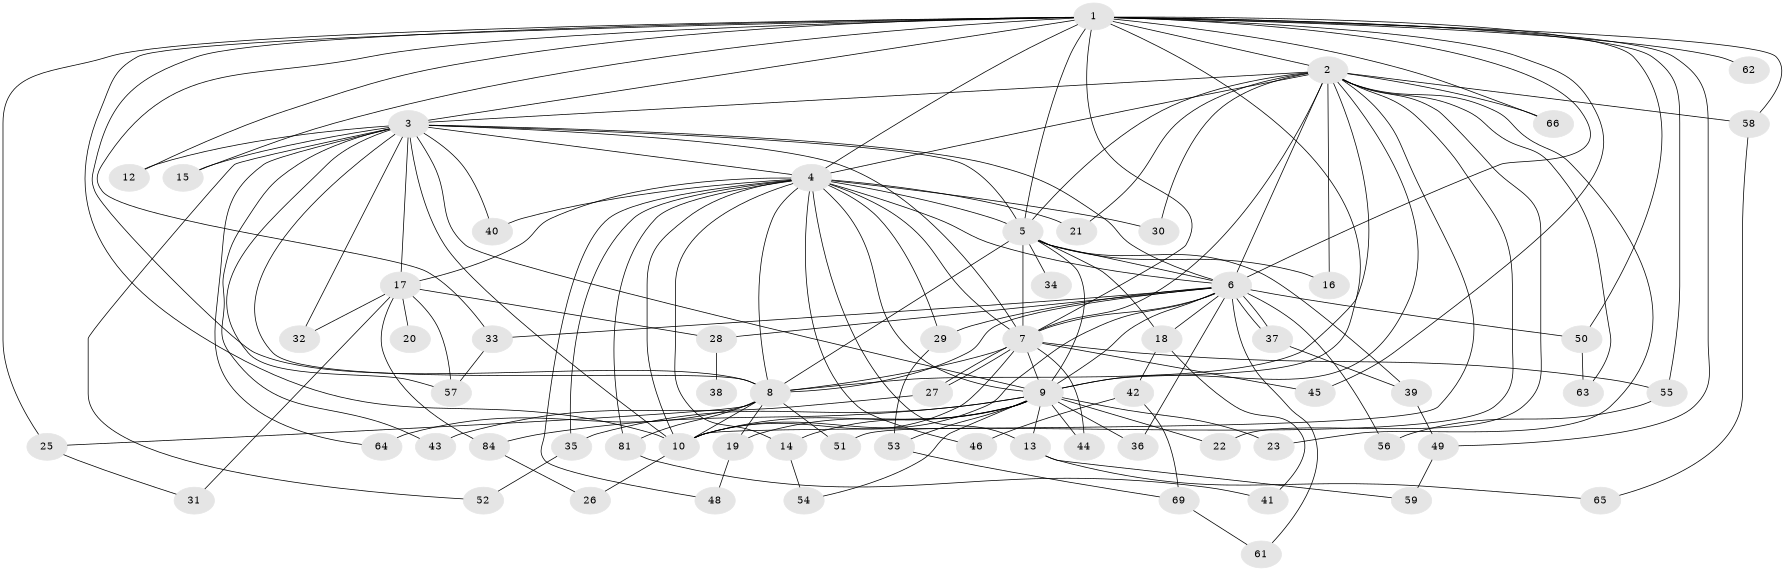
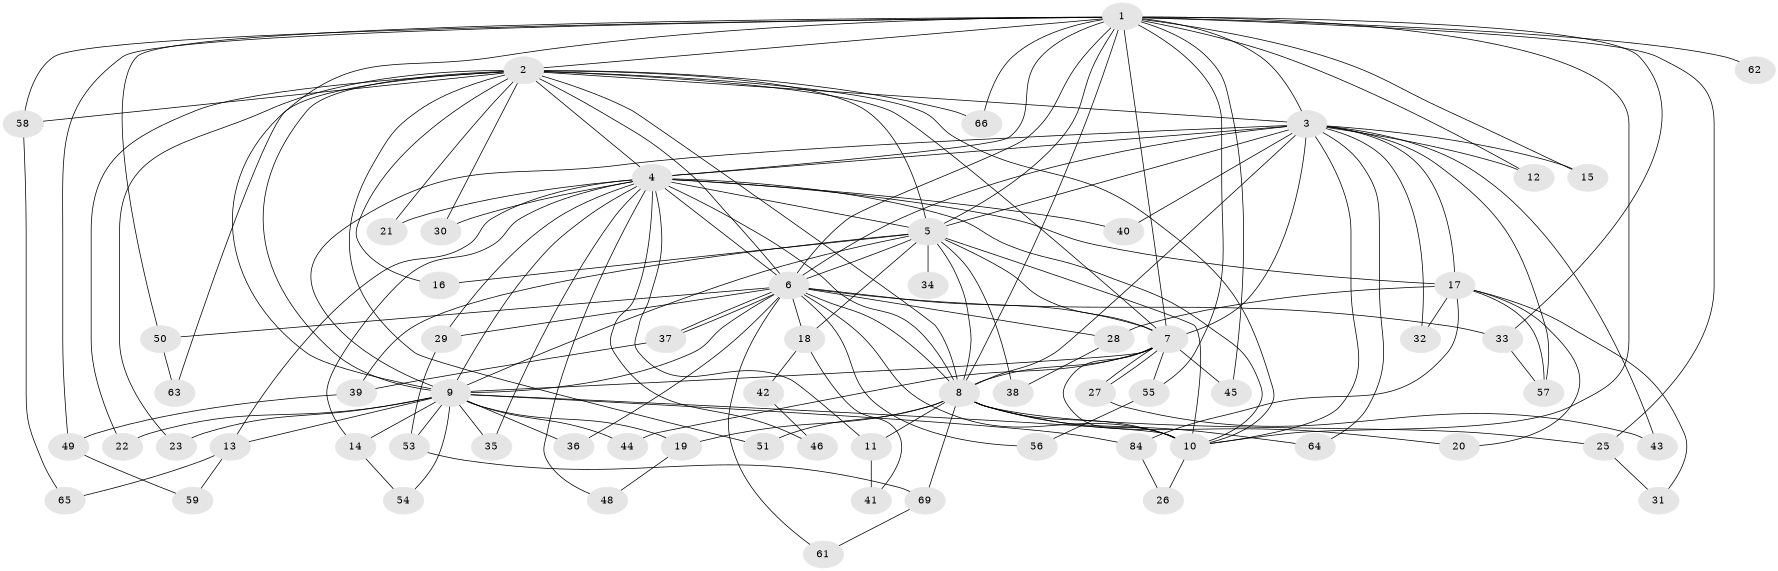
(928, 245) -> none
none -> (1105, 292)
none -> (984, 297)
none -> (1206, 429)
(1169, 443) -> (942, 447)
(625, 447) -> (871, 447)
(483, 501) -> none
